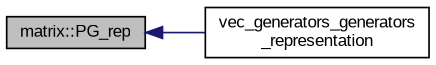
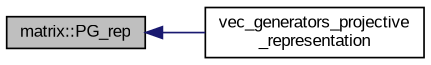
(317, 33) -> (315, 33)
